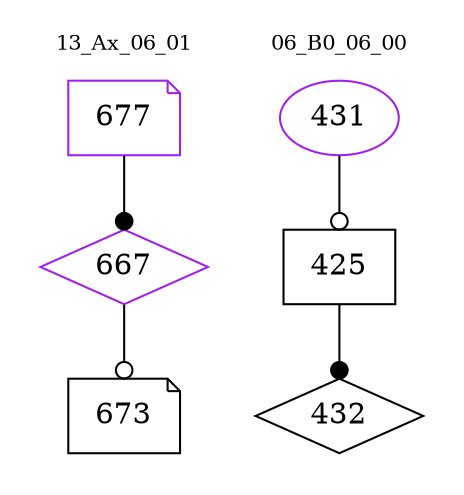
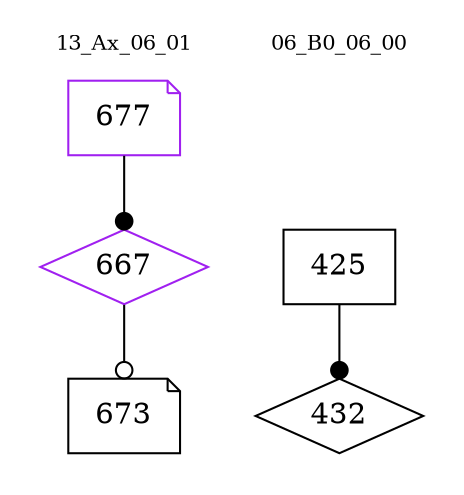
(339, 118) -> none
